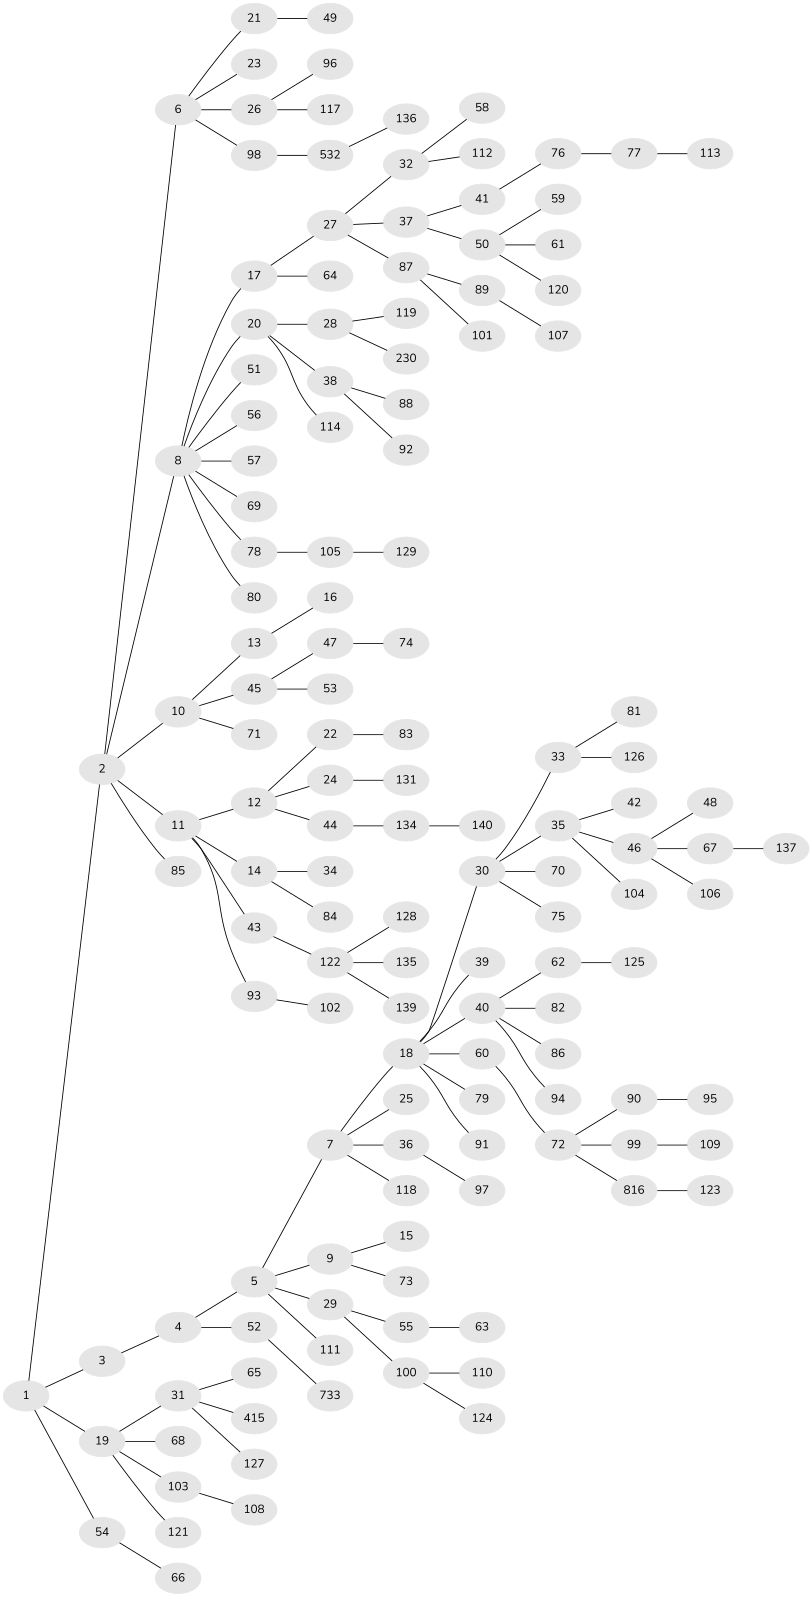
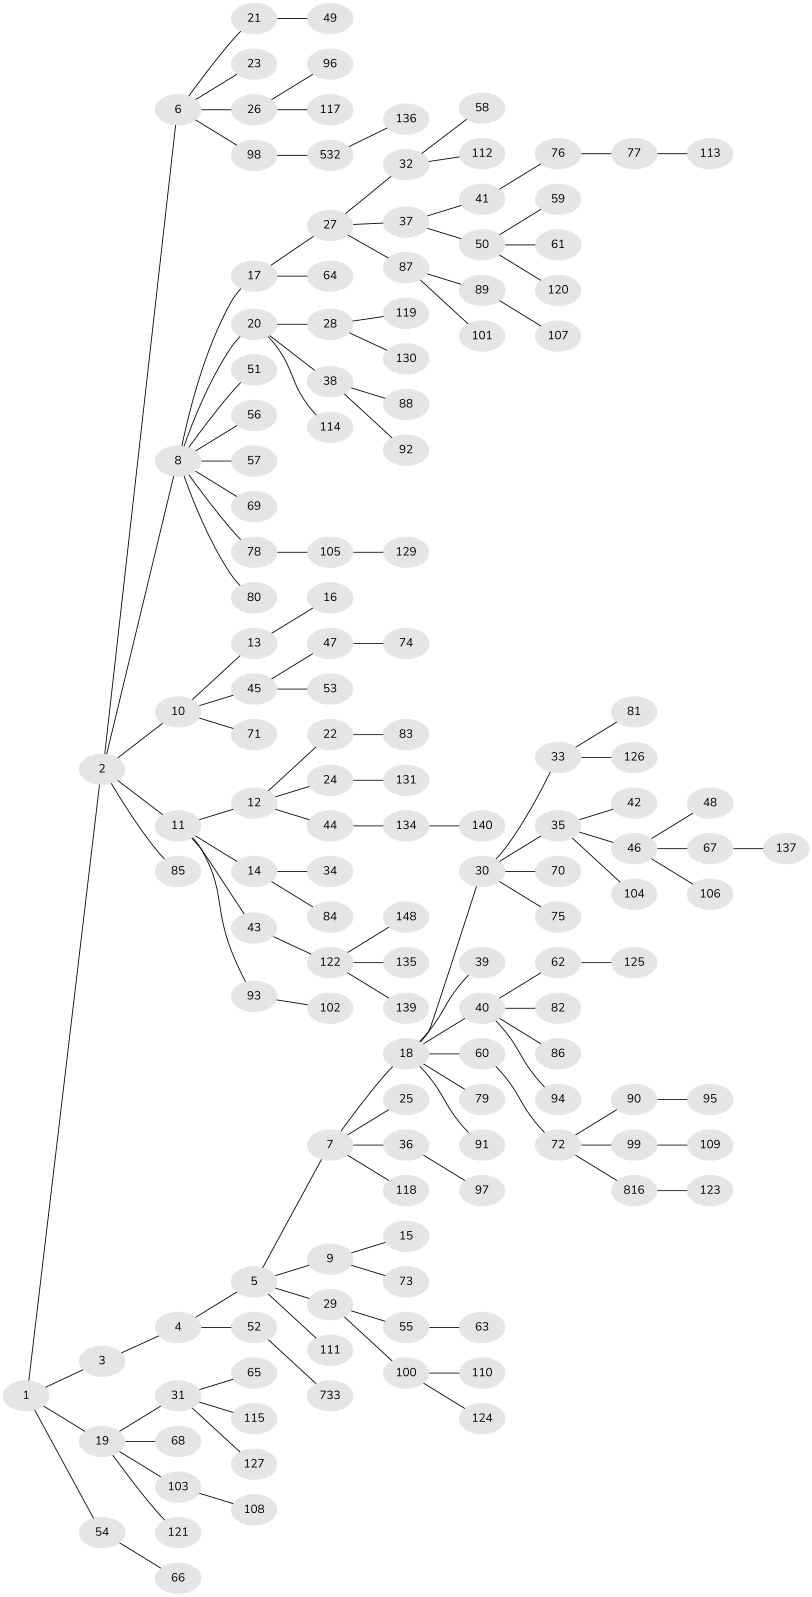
(406, 359) -> (406, 359)
(406, 917) -> (406, 917)
(254, 1419) -> (254, 1419)
